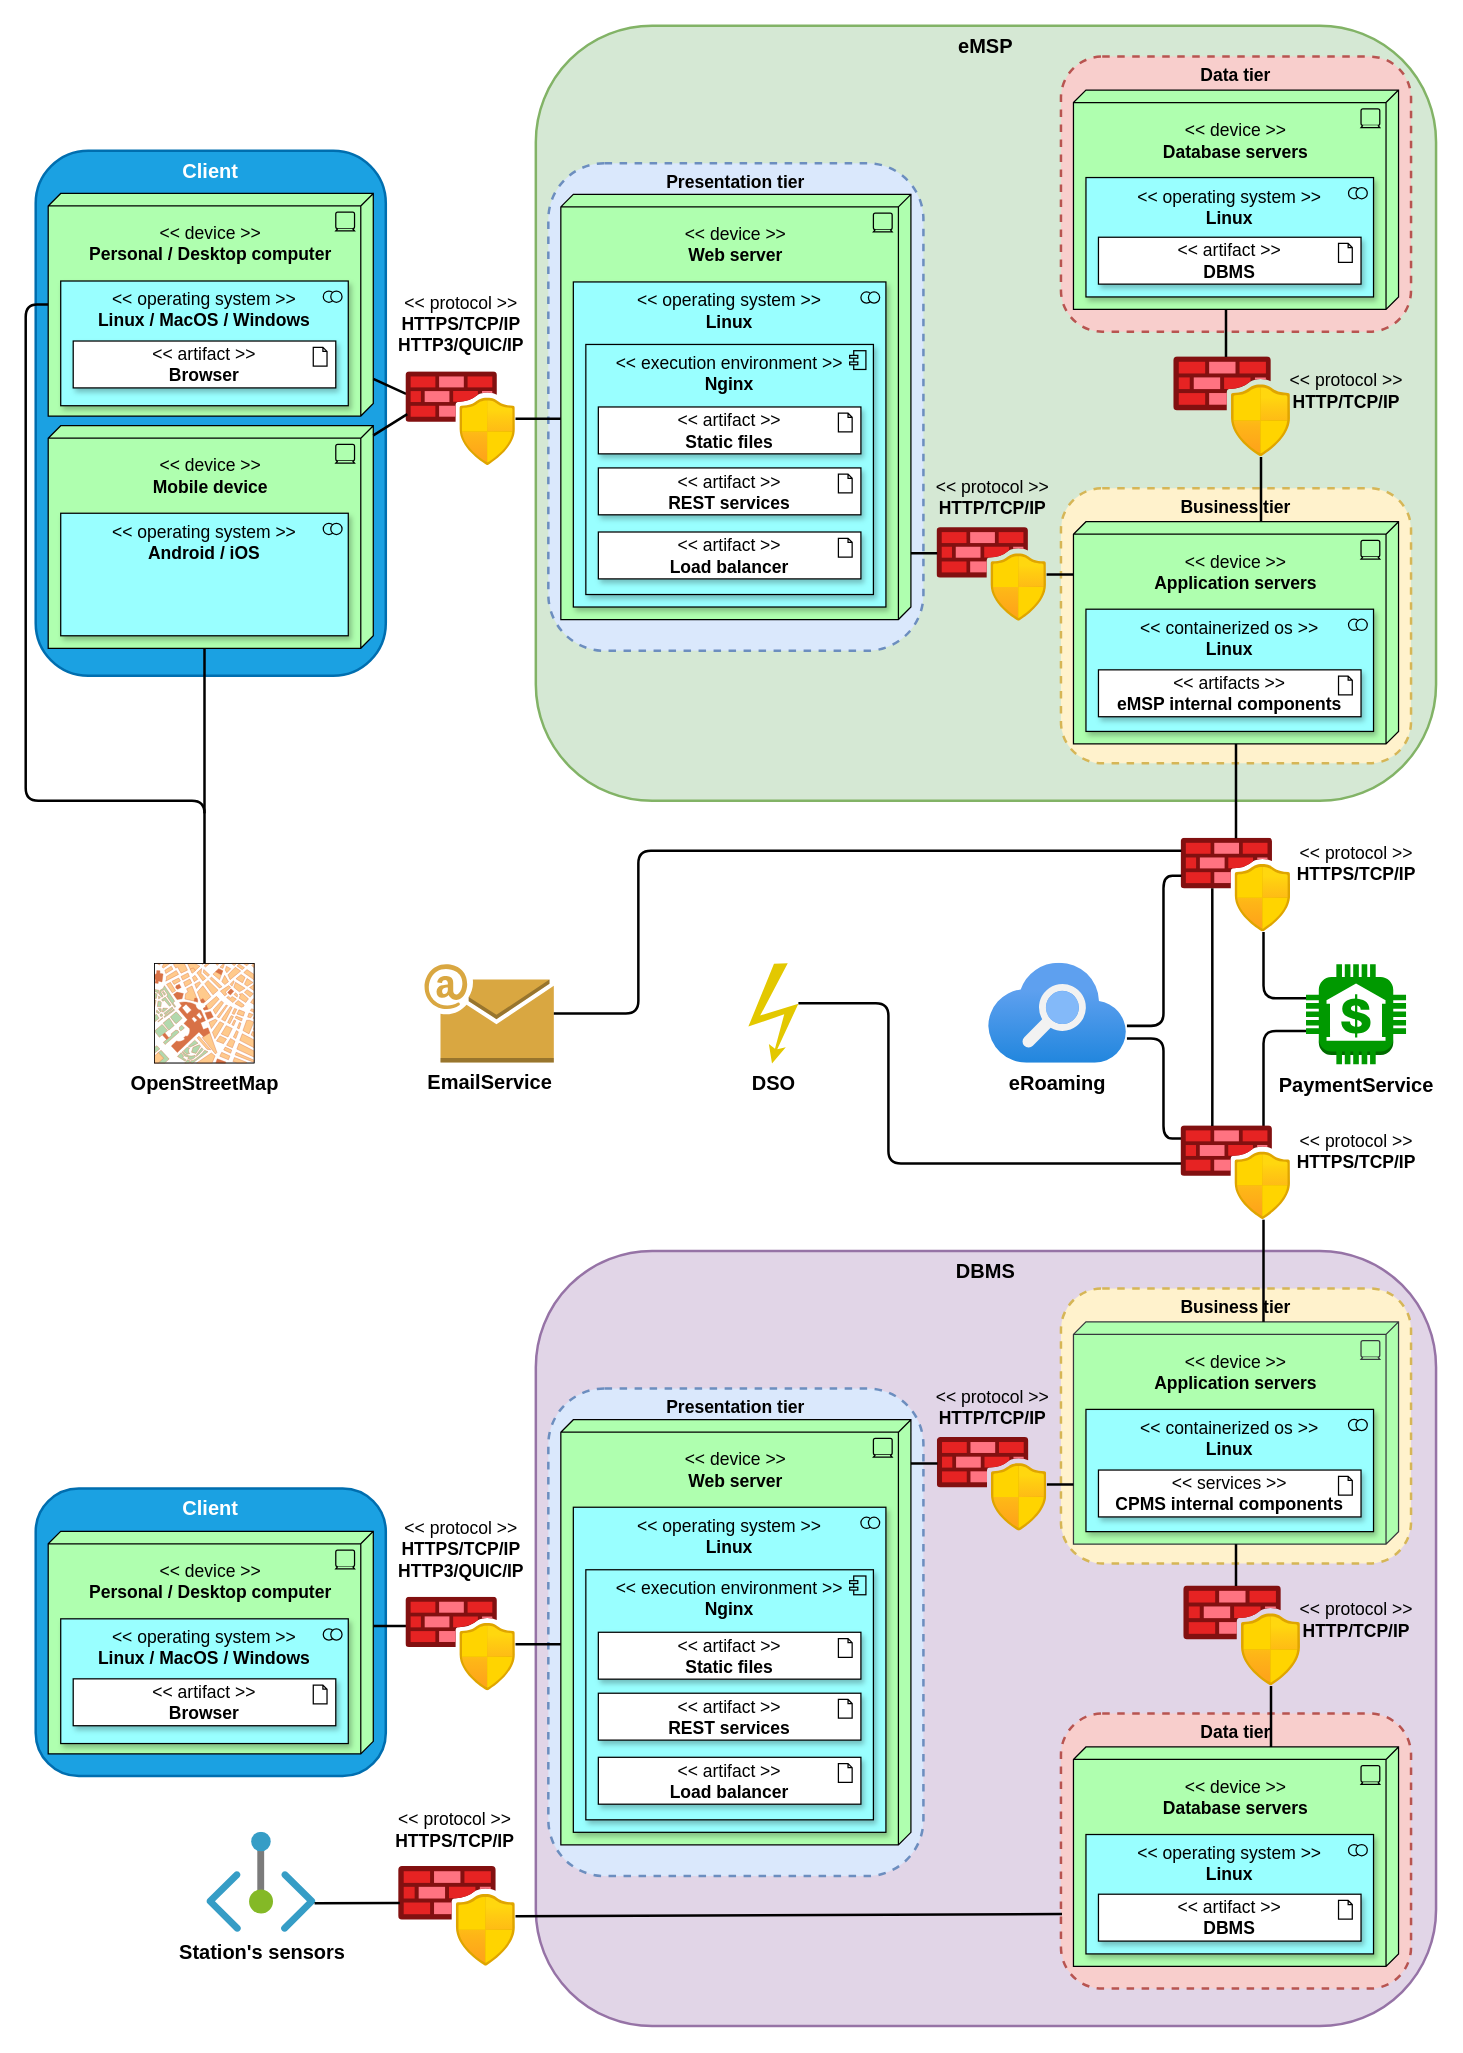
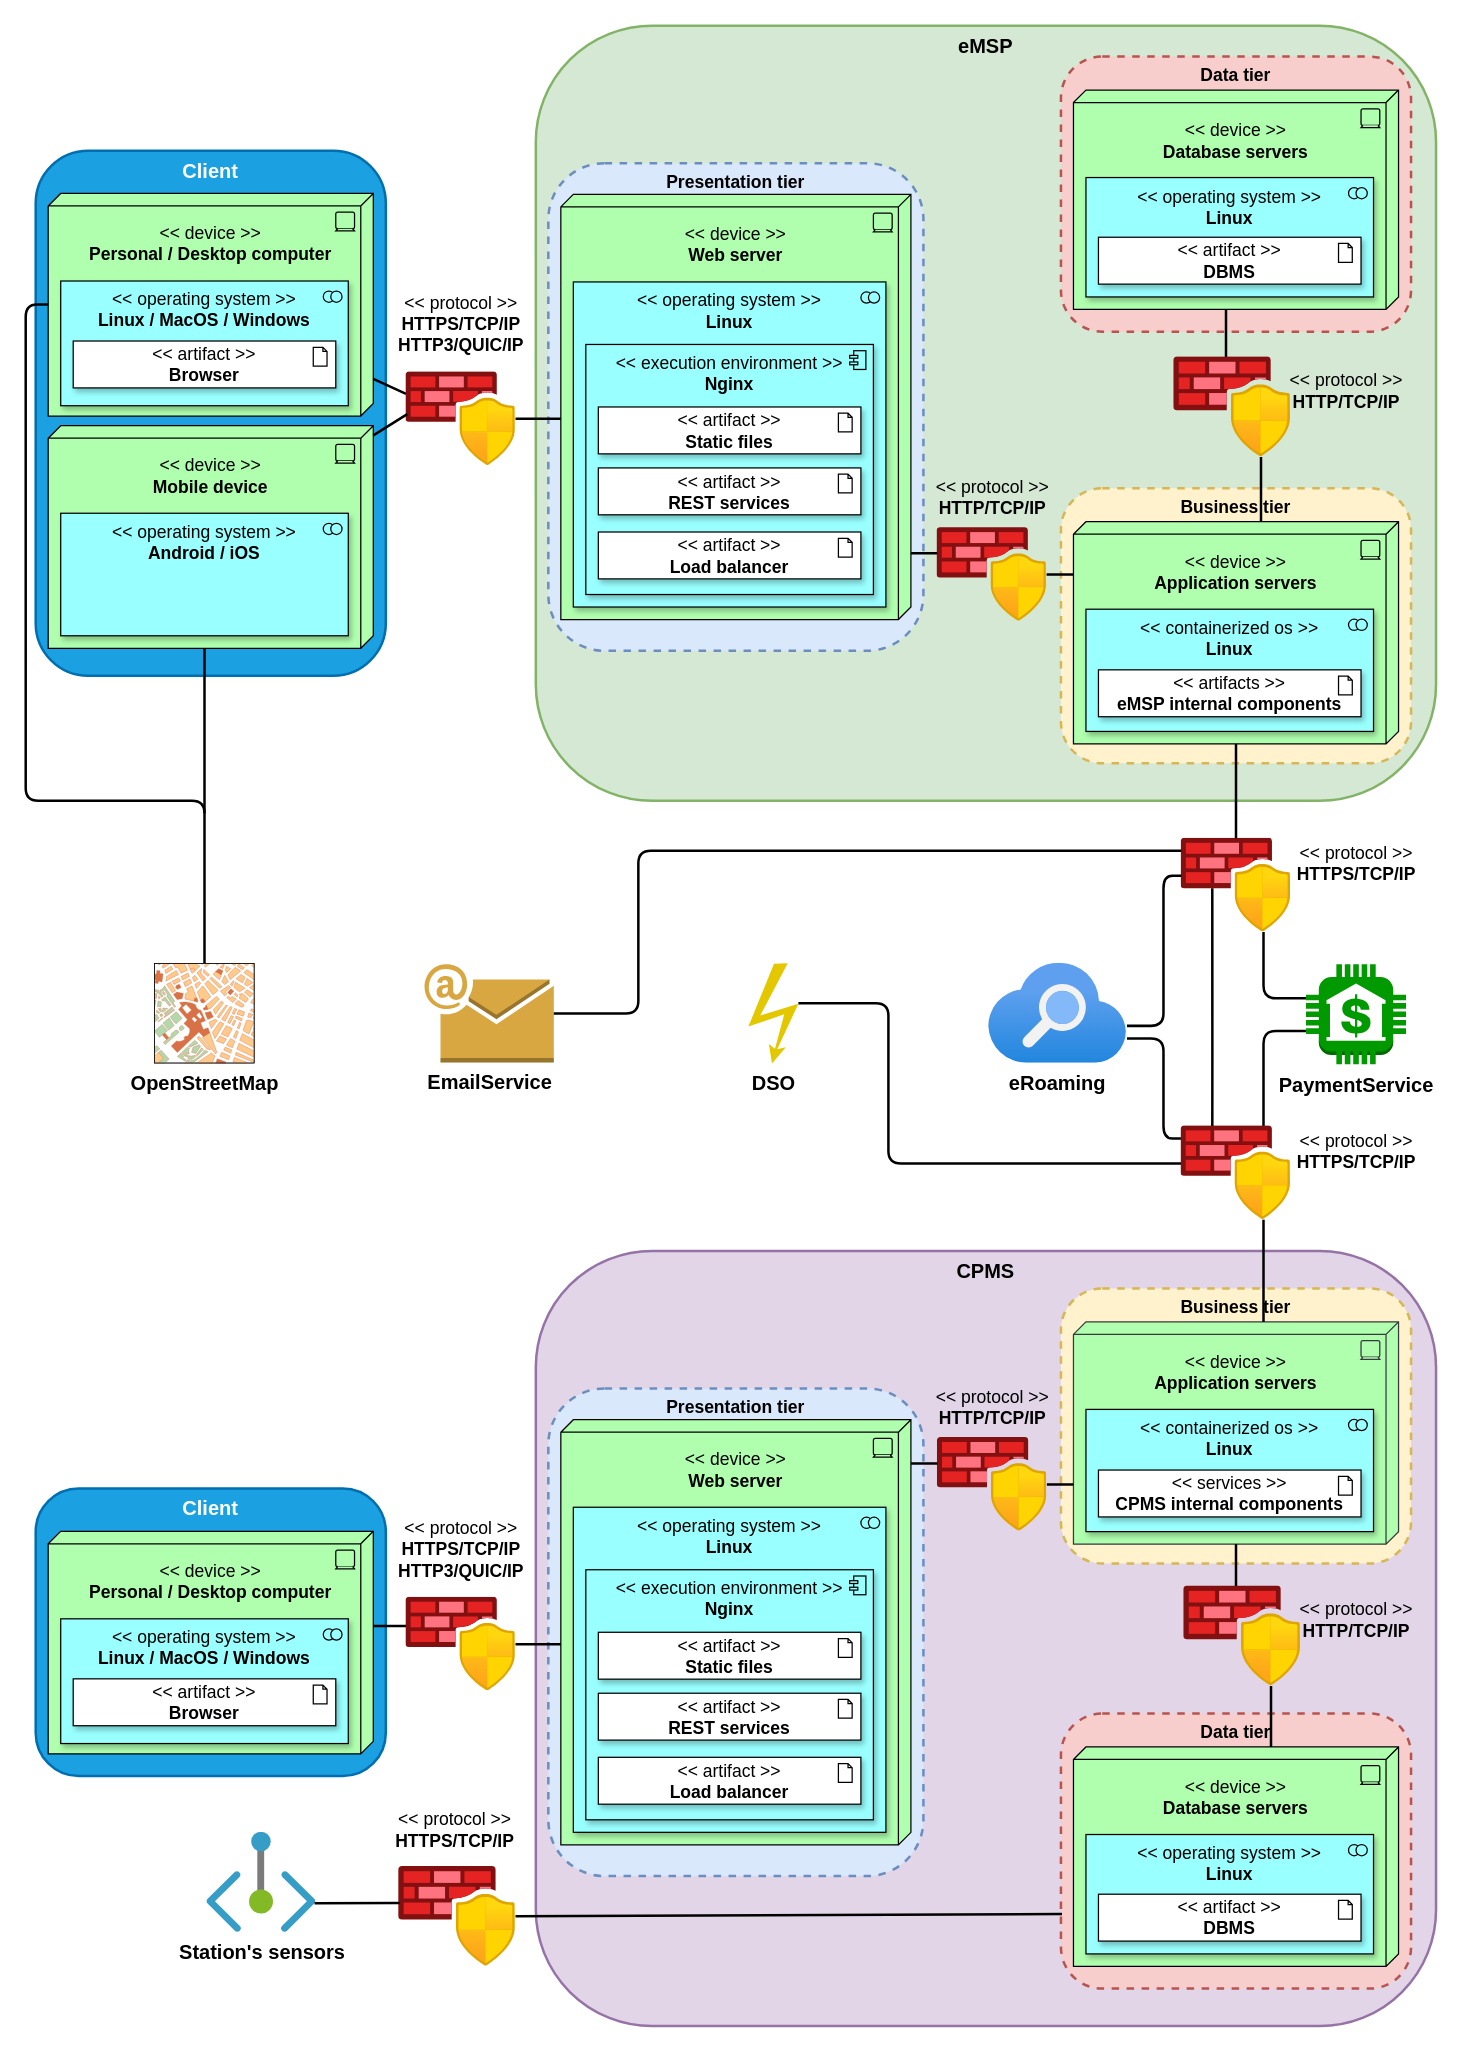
(986, 1271) -> (986, 1271)
